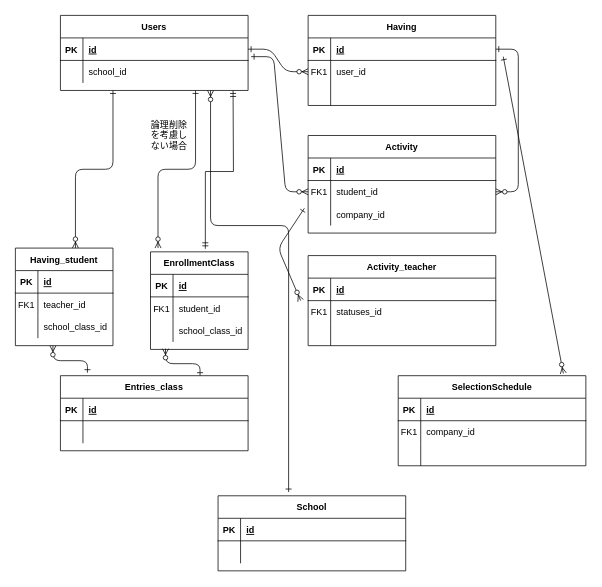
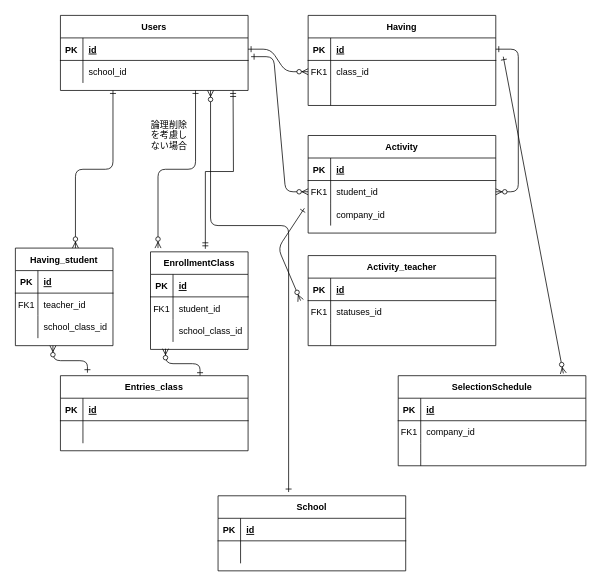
(352, 72) -> (354, 72)
